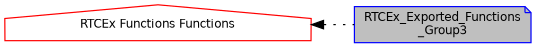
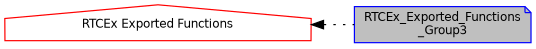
(158, 25) -> (158, 25)
